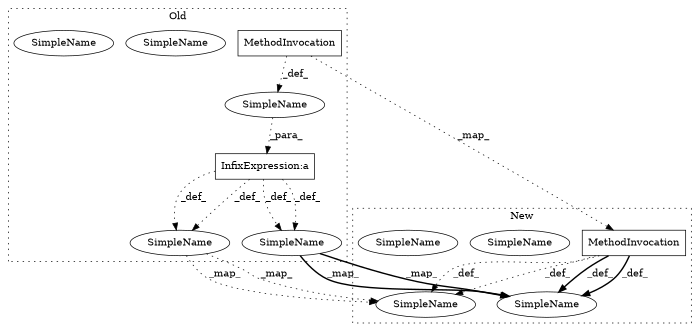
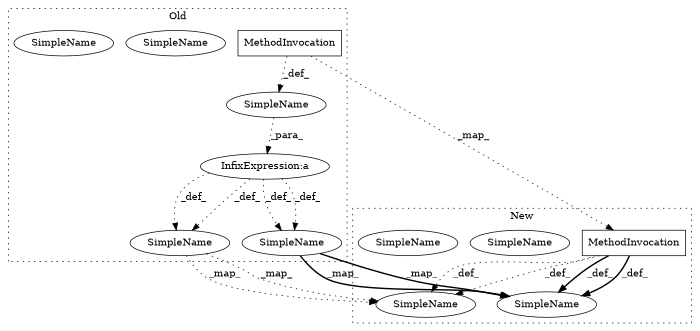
(265, 166) -> (265, 166)
